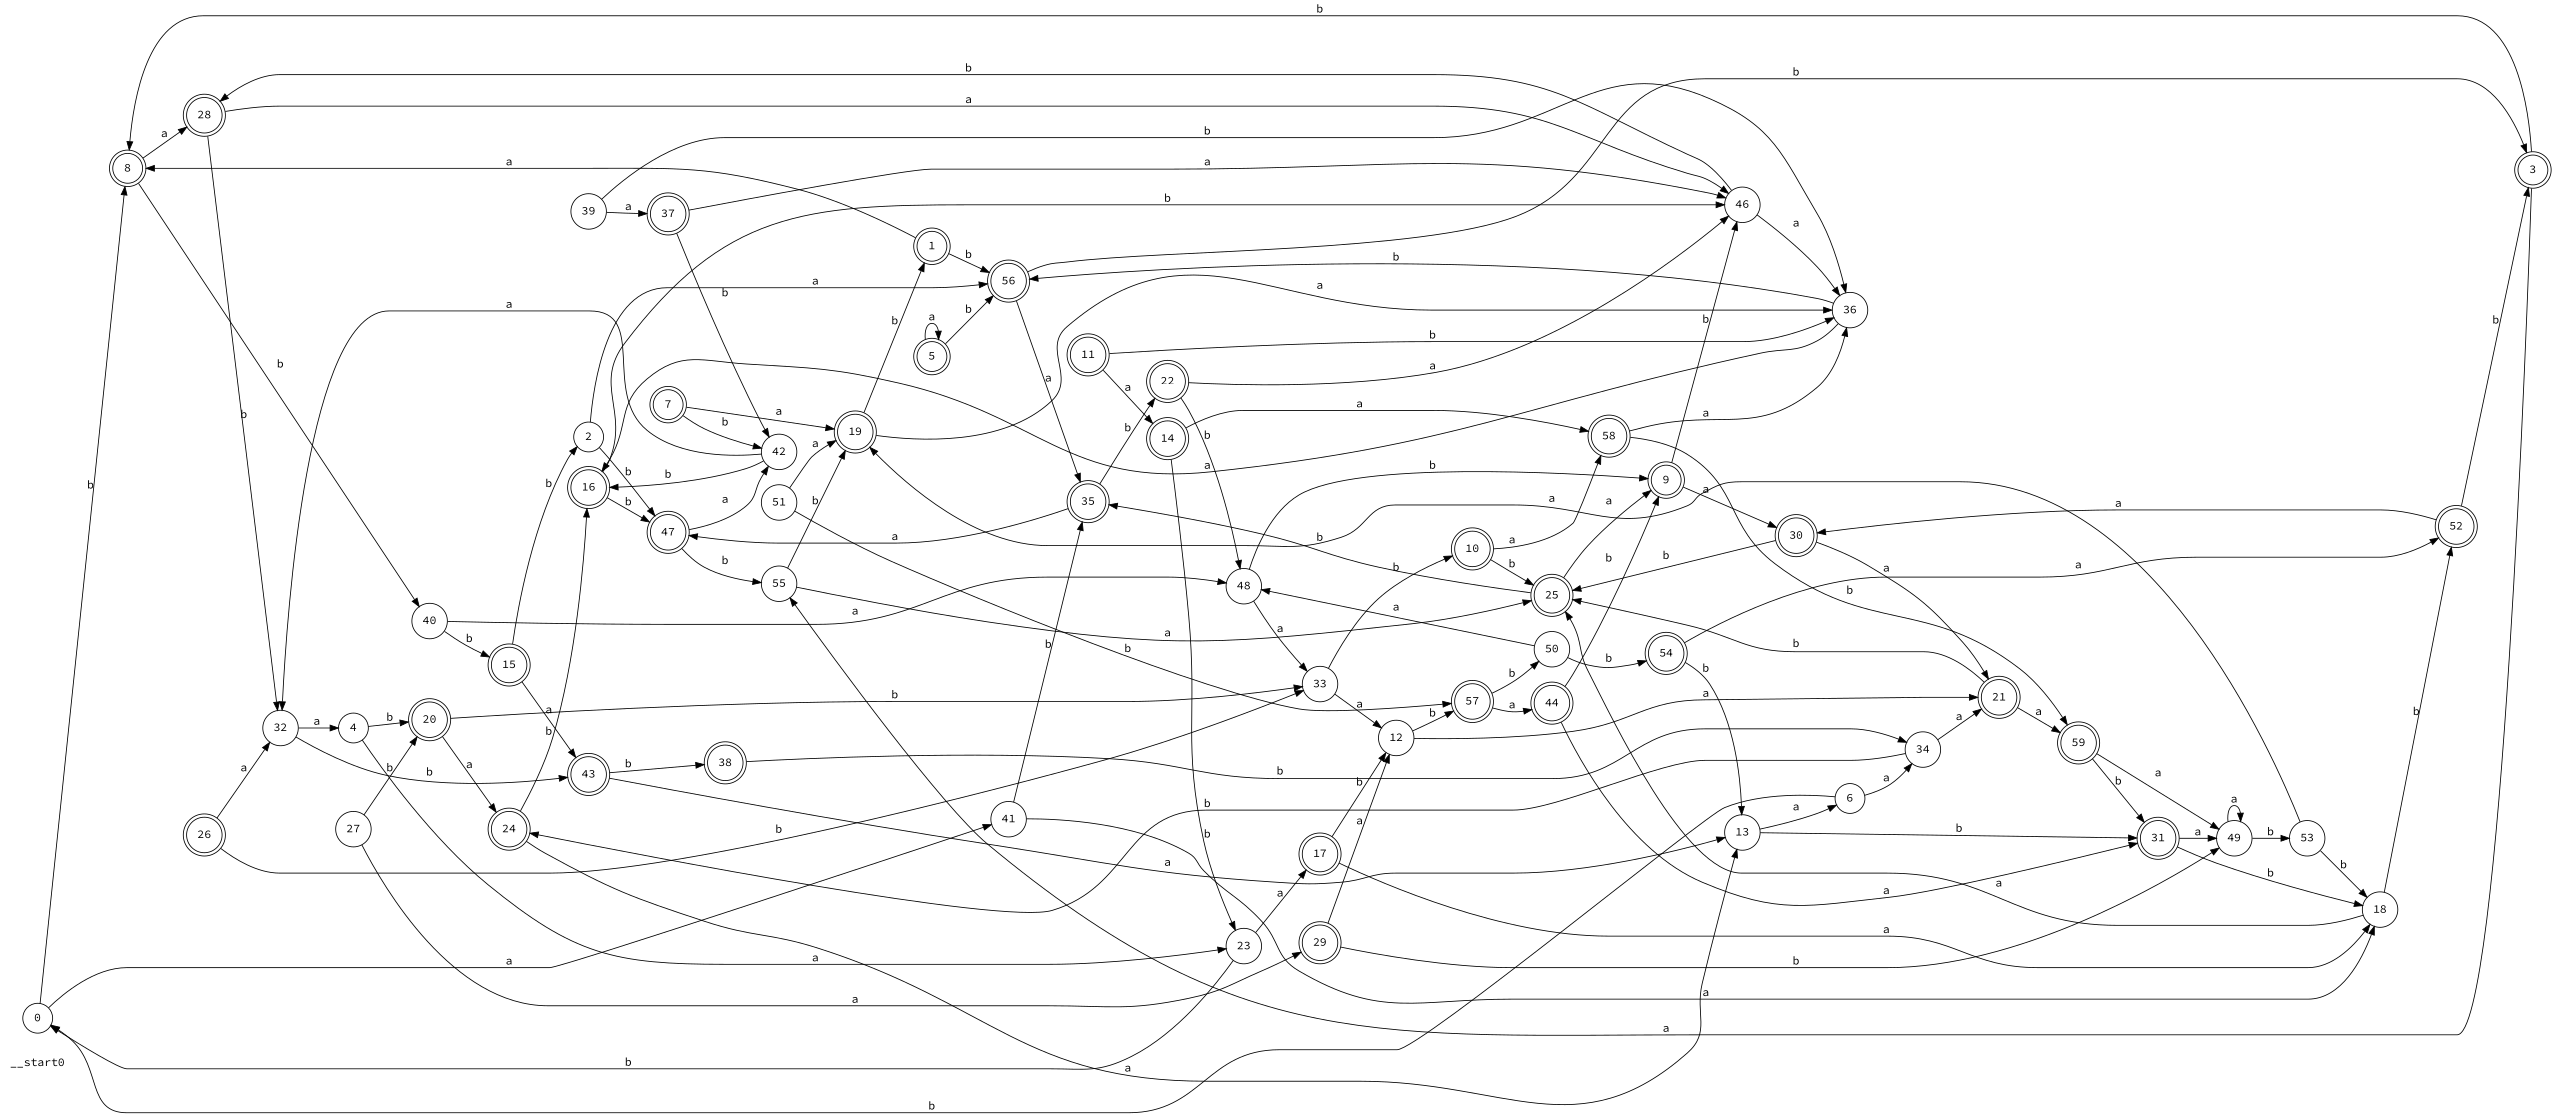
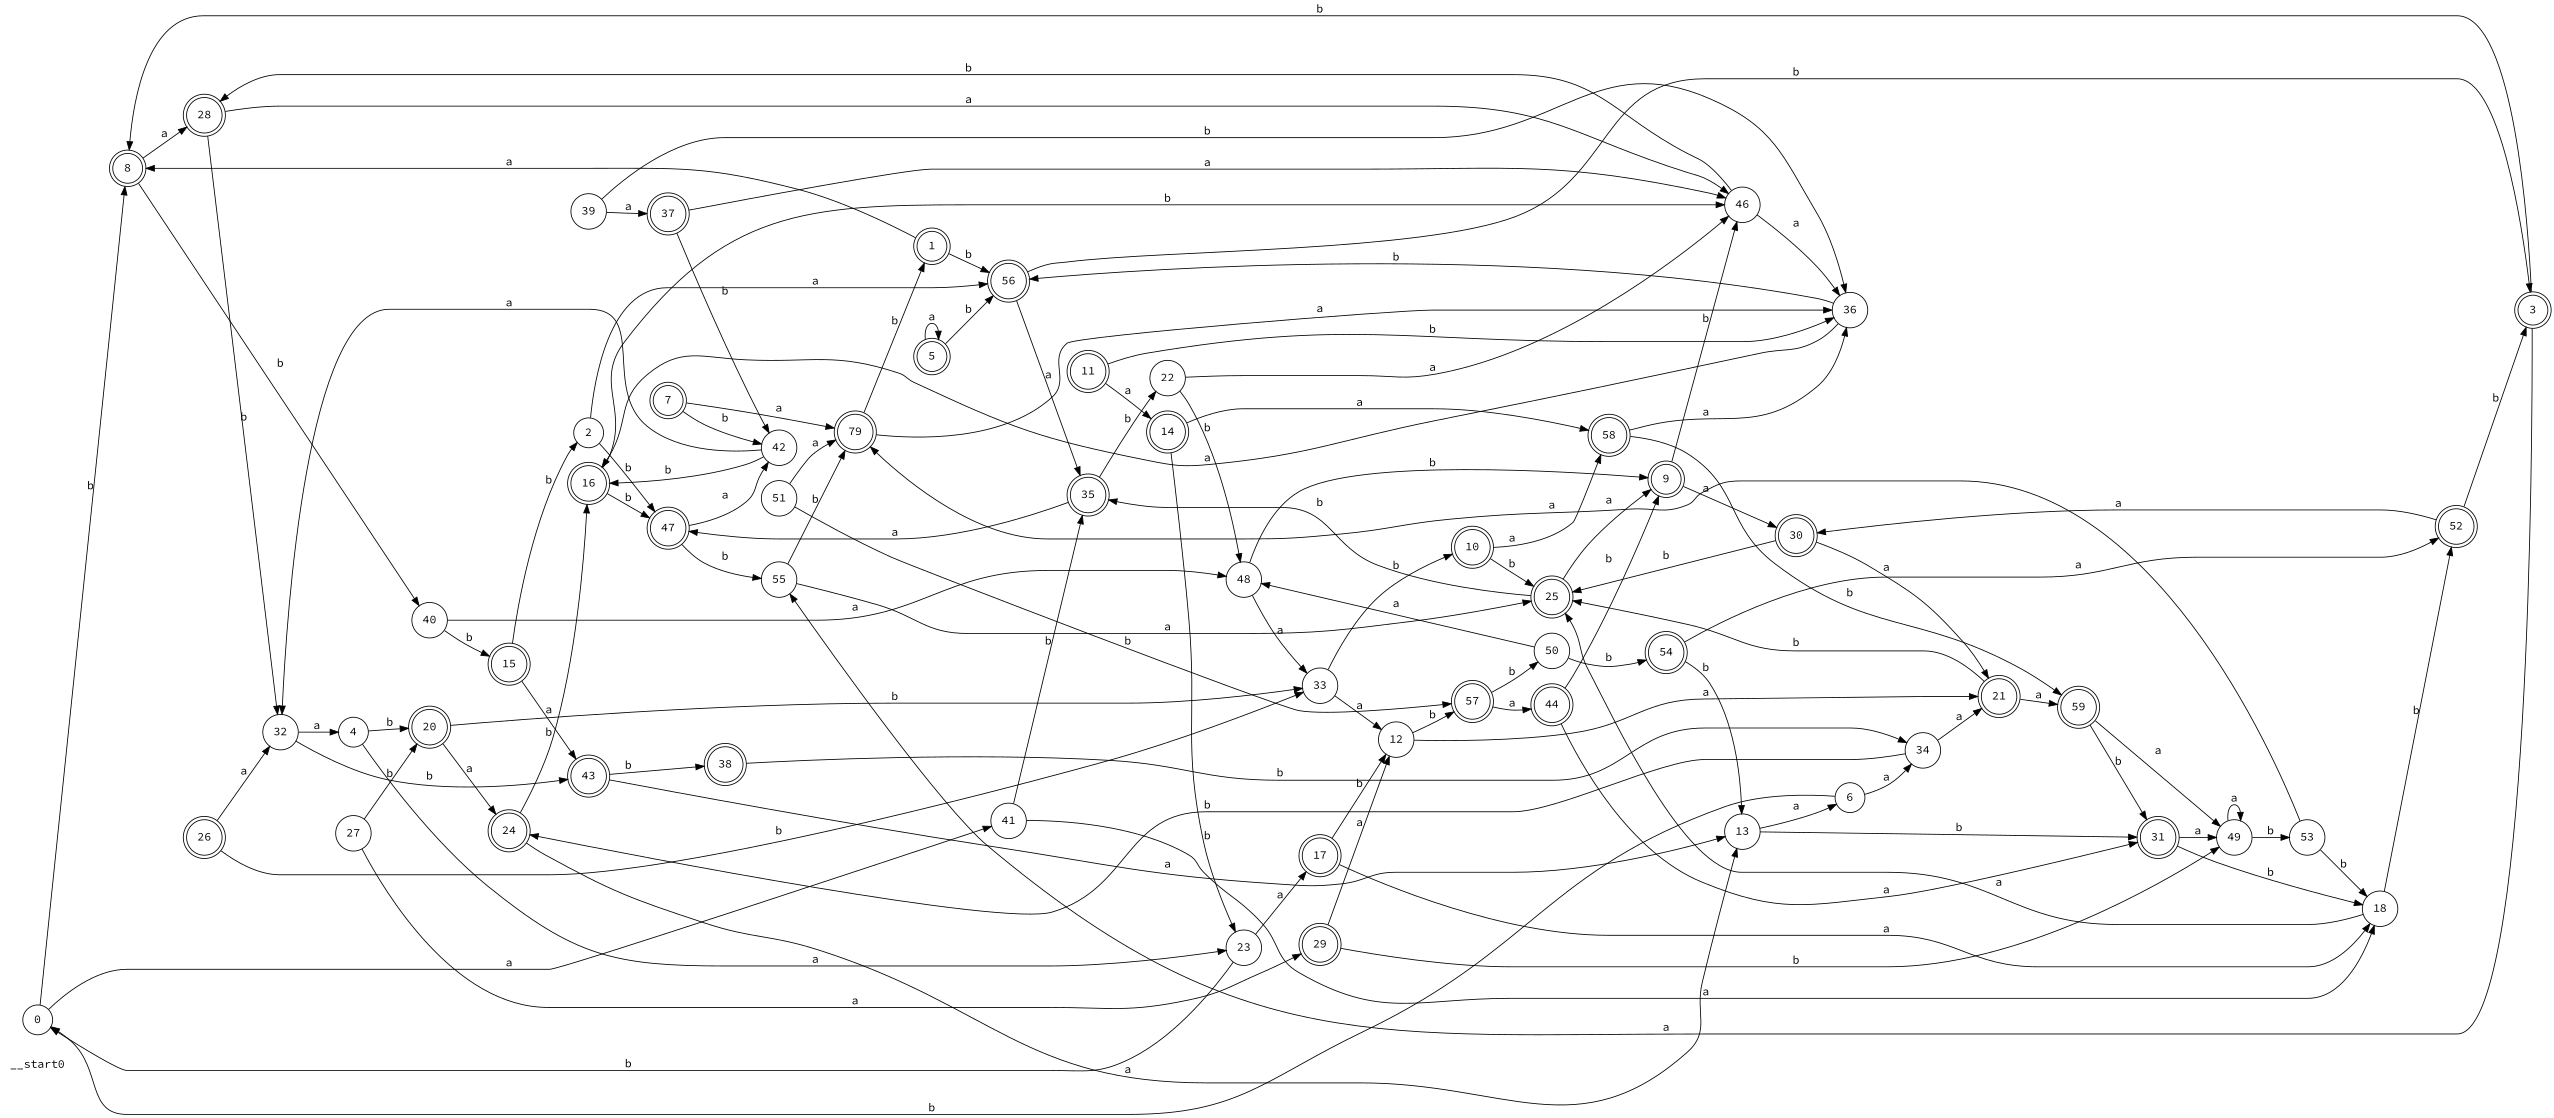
(1168, 381) -> (1168, 378)
(855, 432) -> (855, 432)
